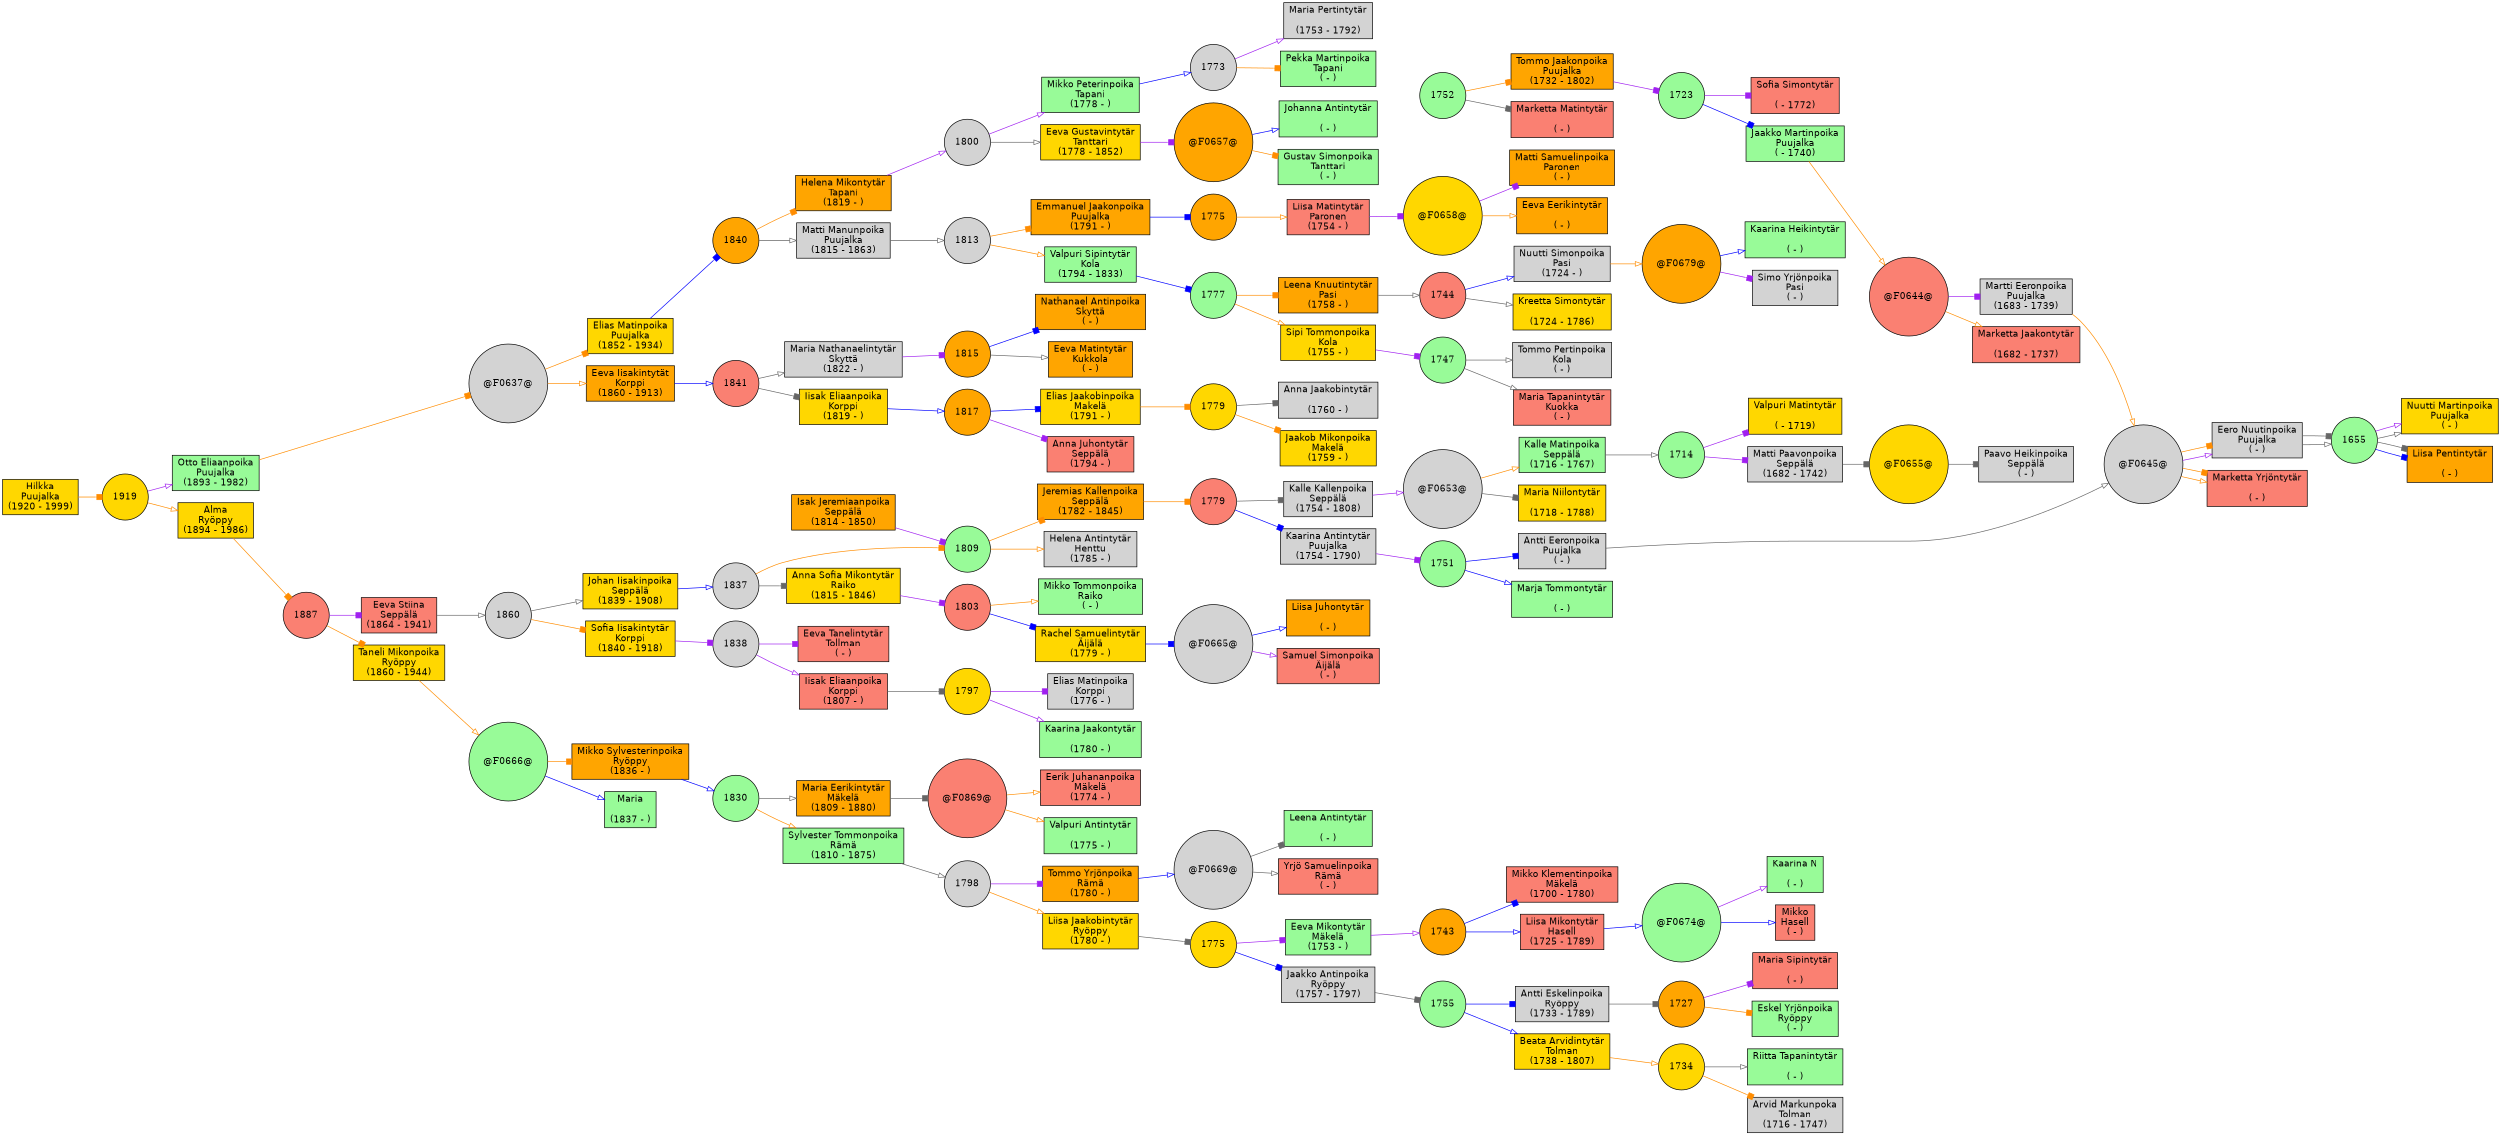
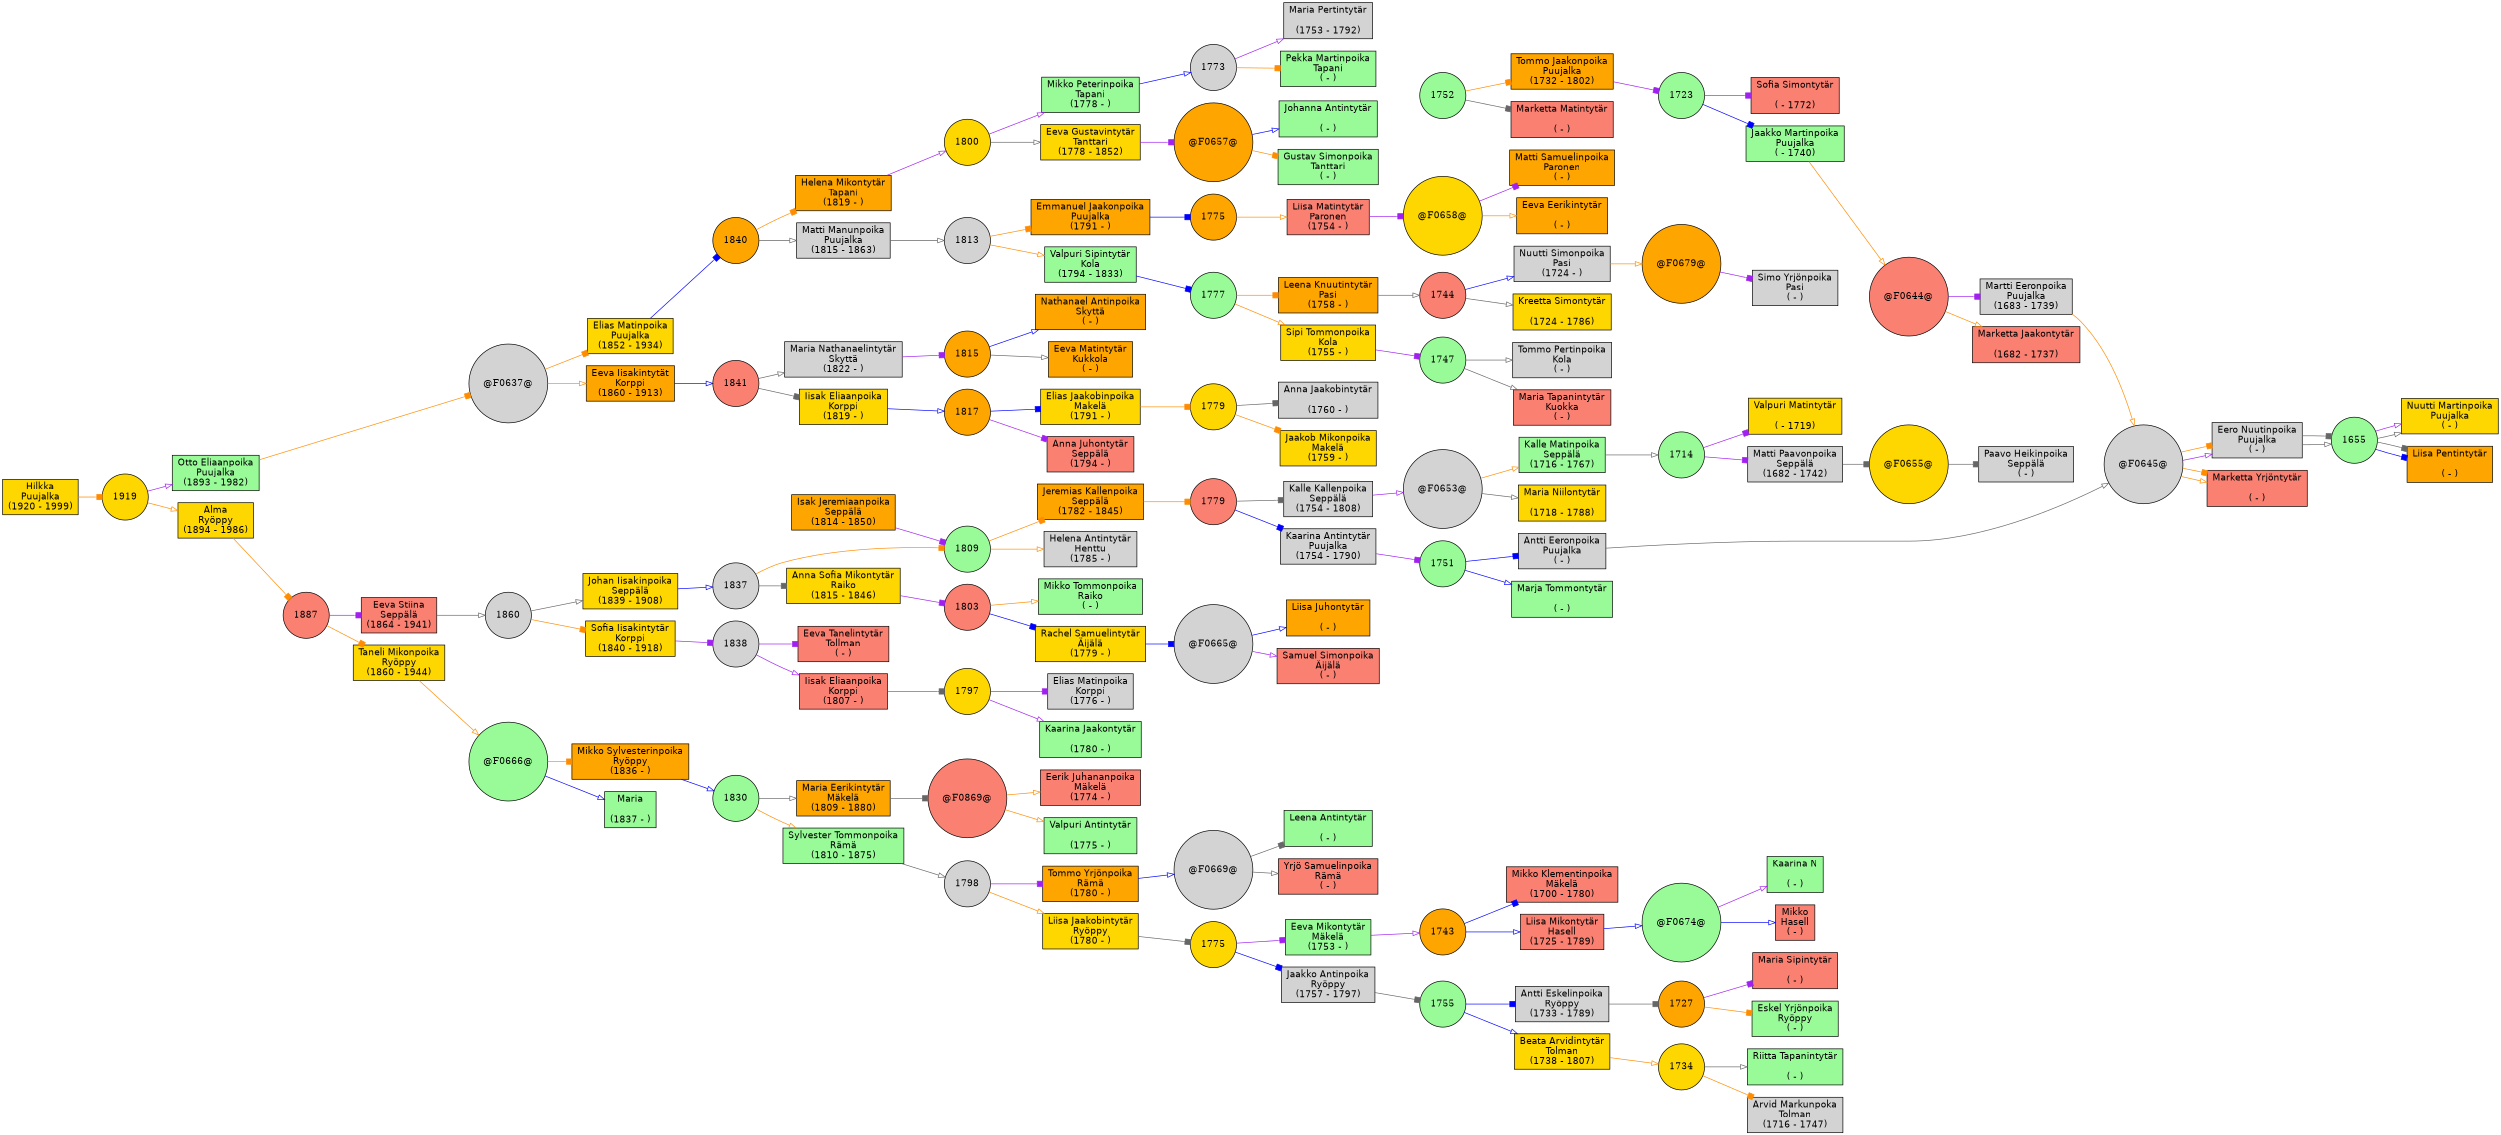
(967, 142) -> (967, 142)
(1795, 240) -> none
(1011, 339) -> (1011, 339)
(1497, 495) -> (1497, 495)
